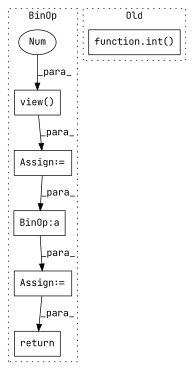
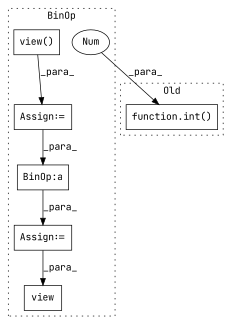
(37, 69) -> (128, 76)
(37, 344) -> (43, 298)
